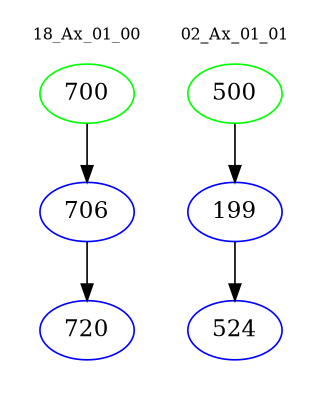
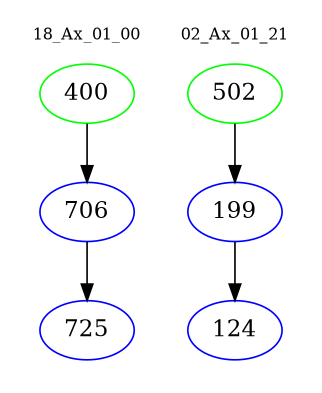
(235, 35) -> (235, 35)
(87, 94) -> (87, 94)
(235, 94) -> (235, 94)
(87, 330) -> (87, 330)
(235, 330) -> (235, 330)
